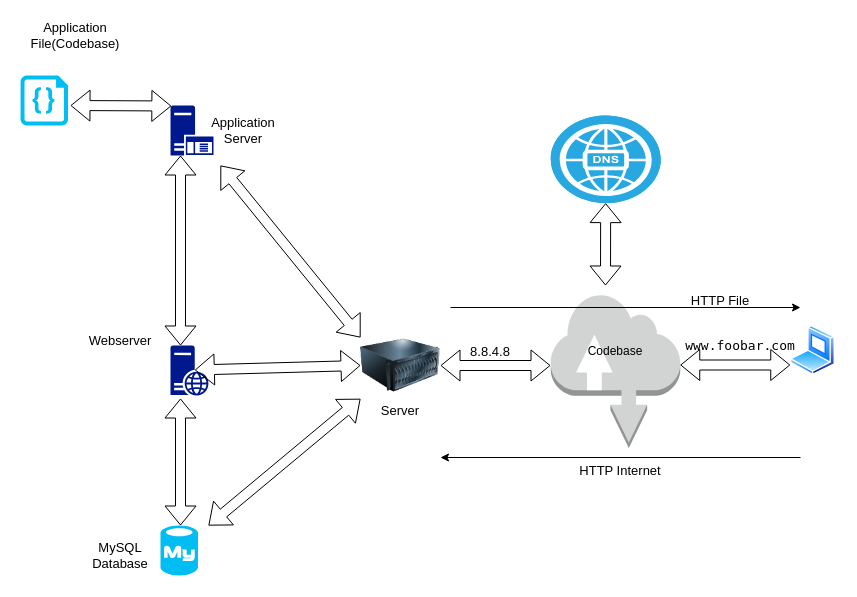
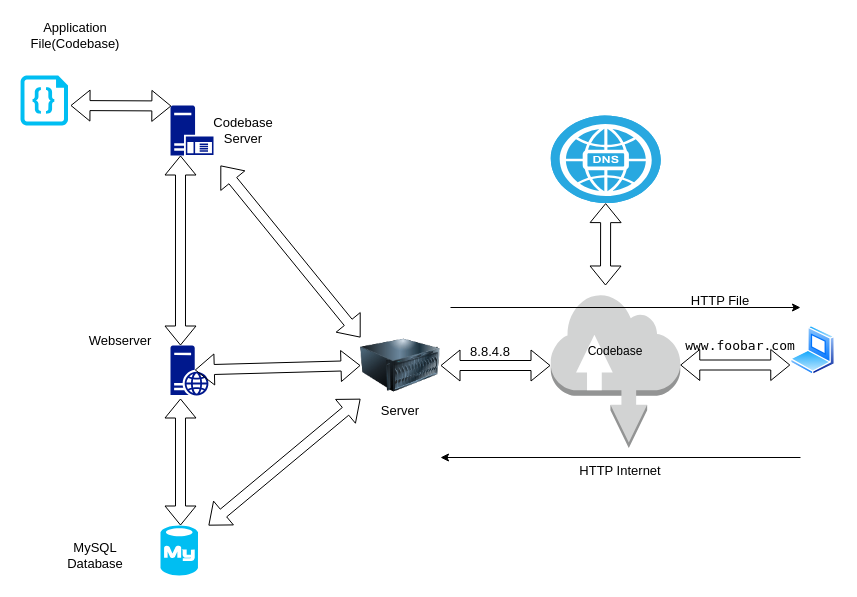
(244, 131) -> (244, 131)
(121, 556) -> (96, 556)
